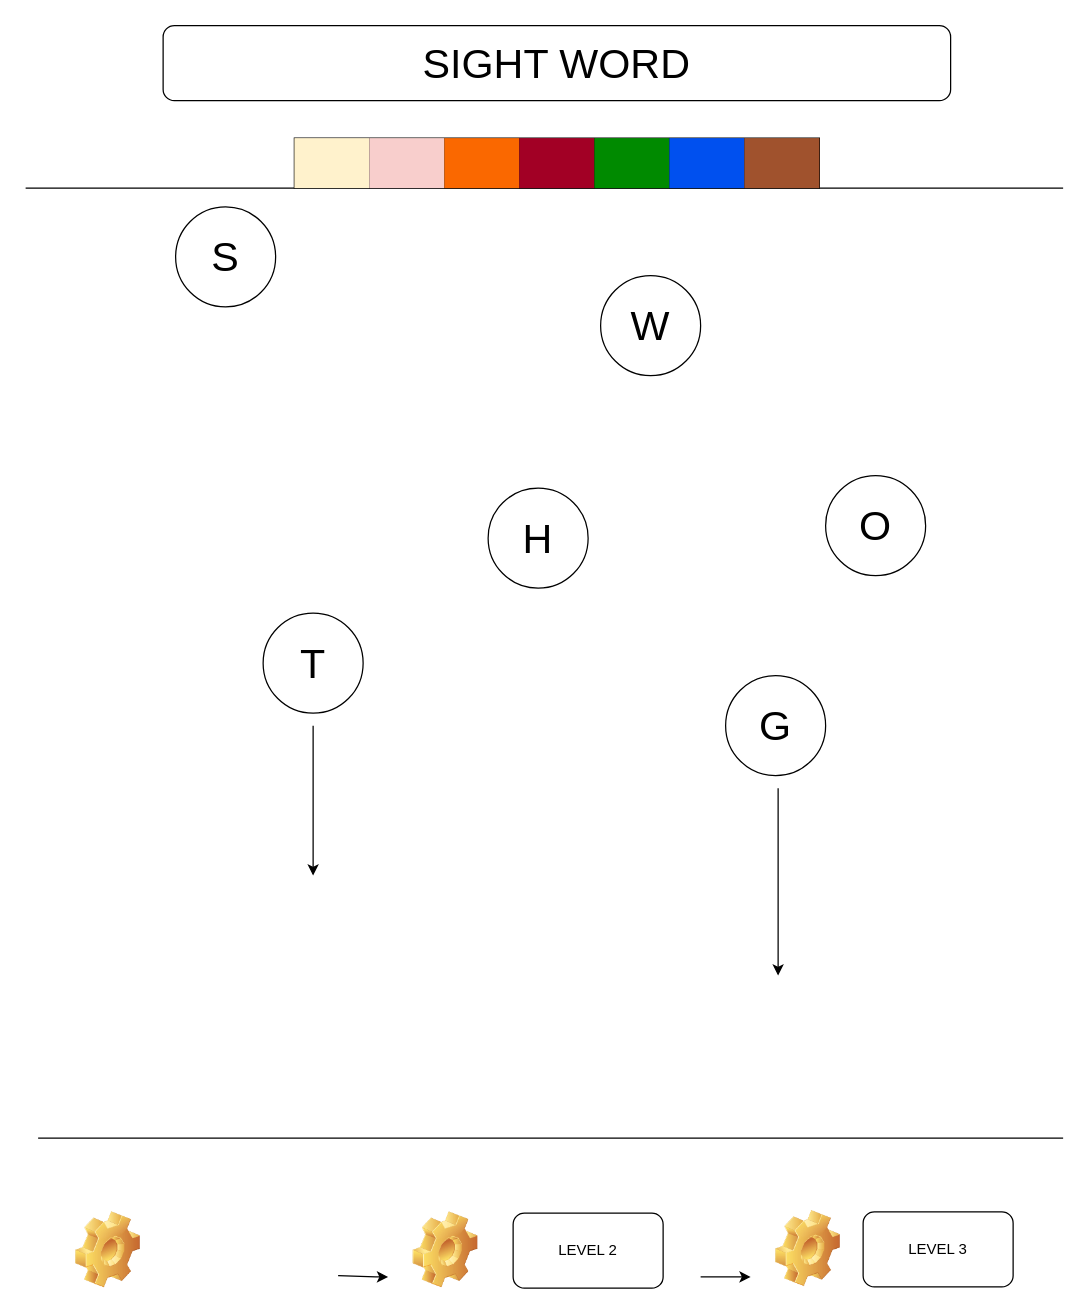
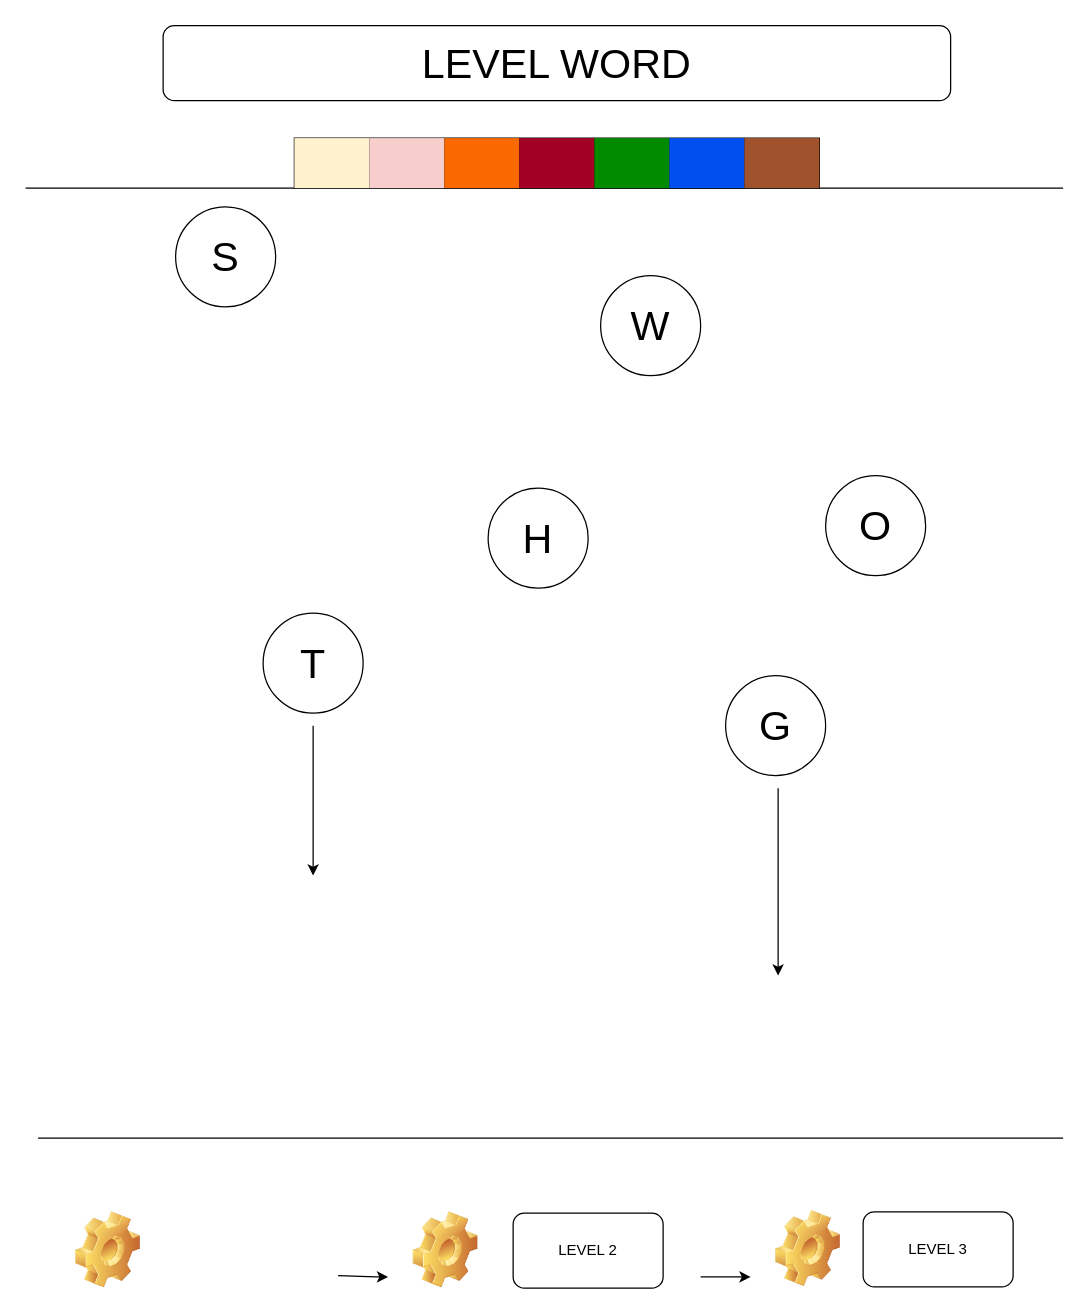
(557, 63) -> (557, 63)
